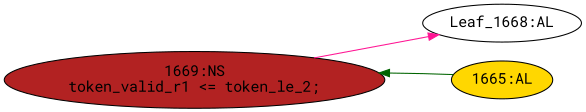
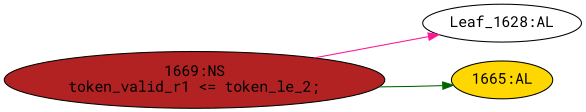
(502, 23) -> (502, 23)
(422, 74) -> (411, 86)
